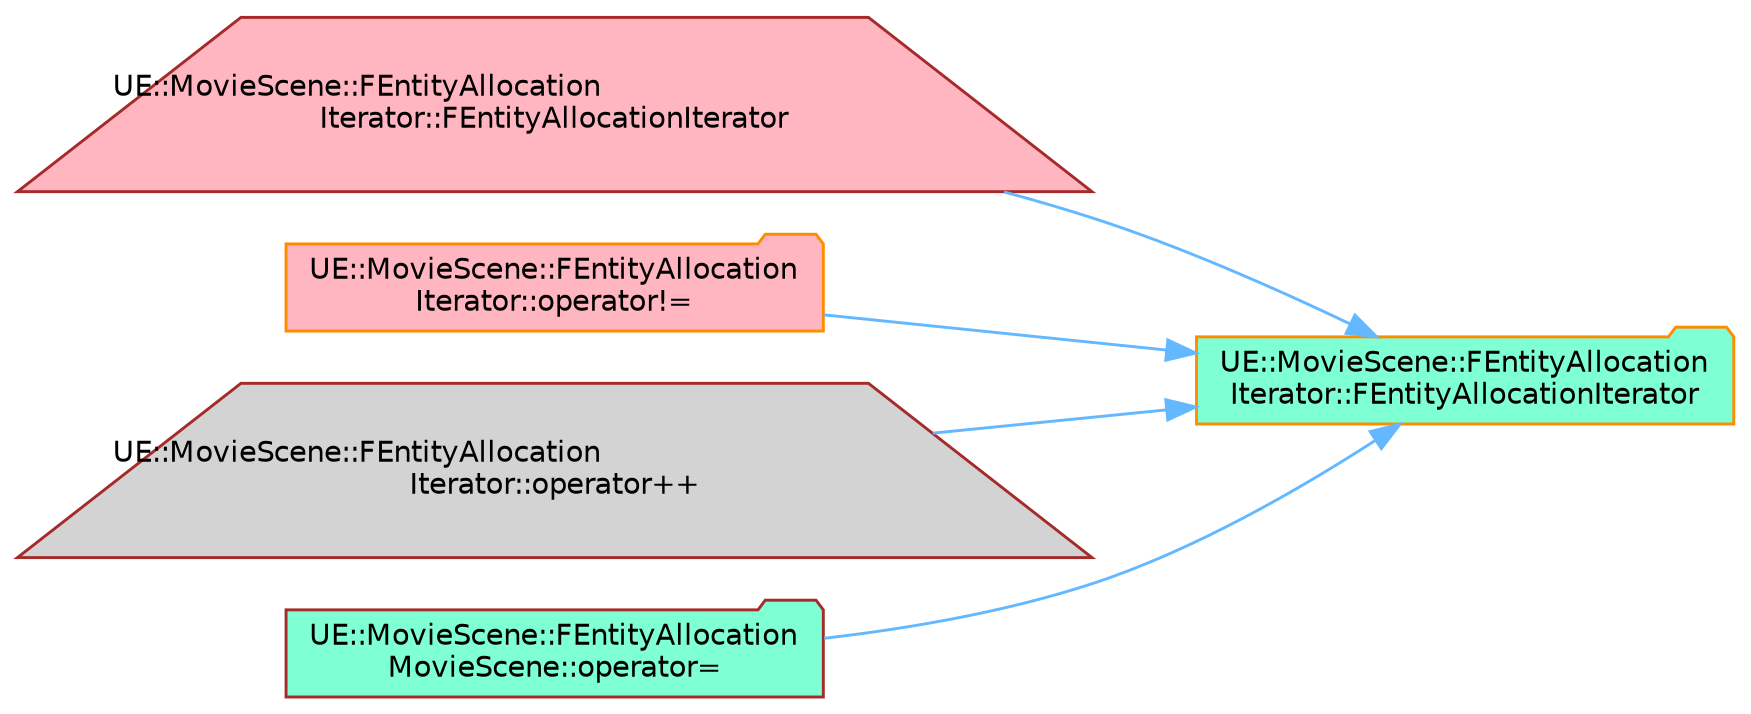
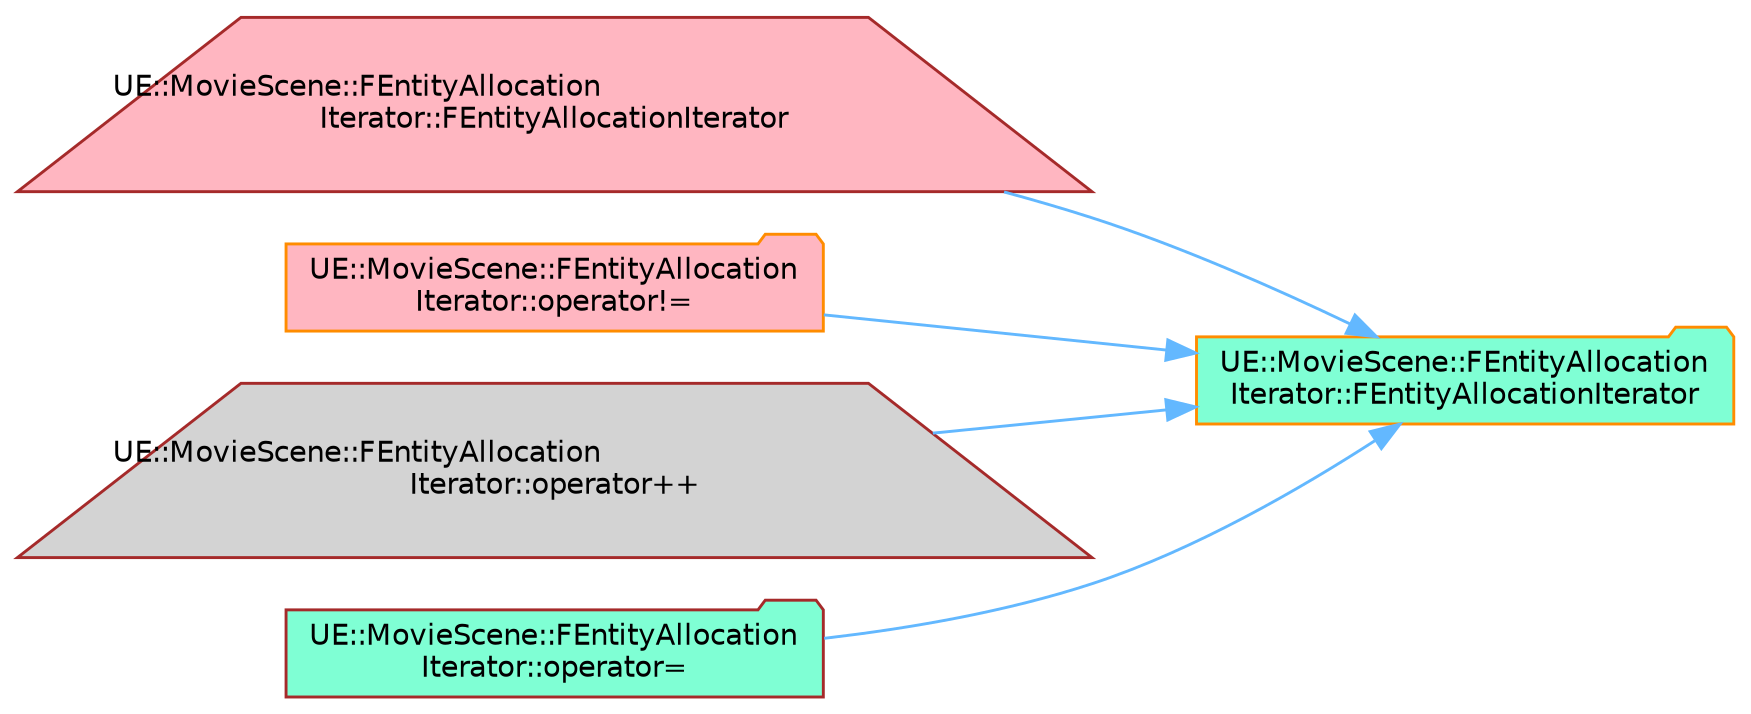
(555, 653) -> (555, 653)
